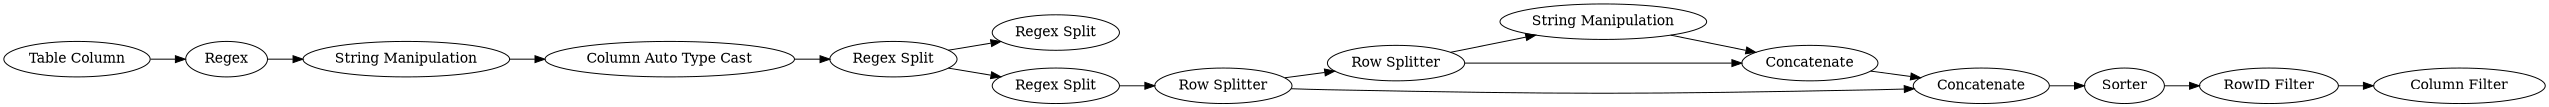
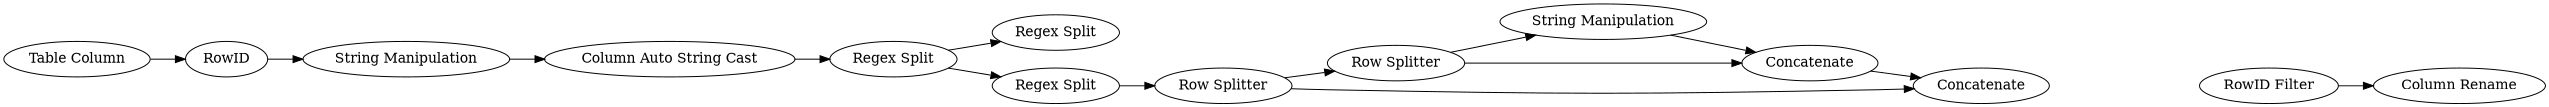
(227, 59) -> (227, 59)
(670, 59) -> (670, 59)
(2124, 86) -> none
(2459, 86) -> (2459, 86)
